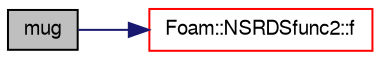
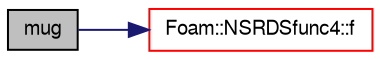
(261, 30) -> (261, 30)
